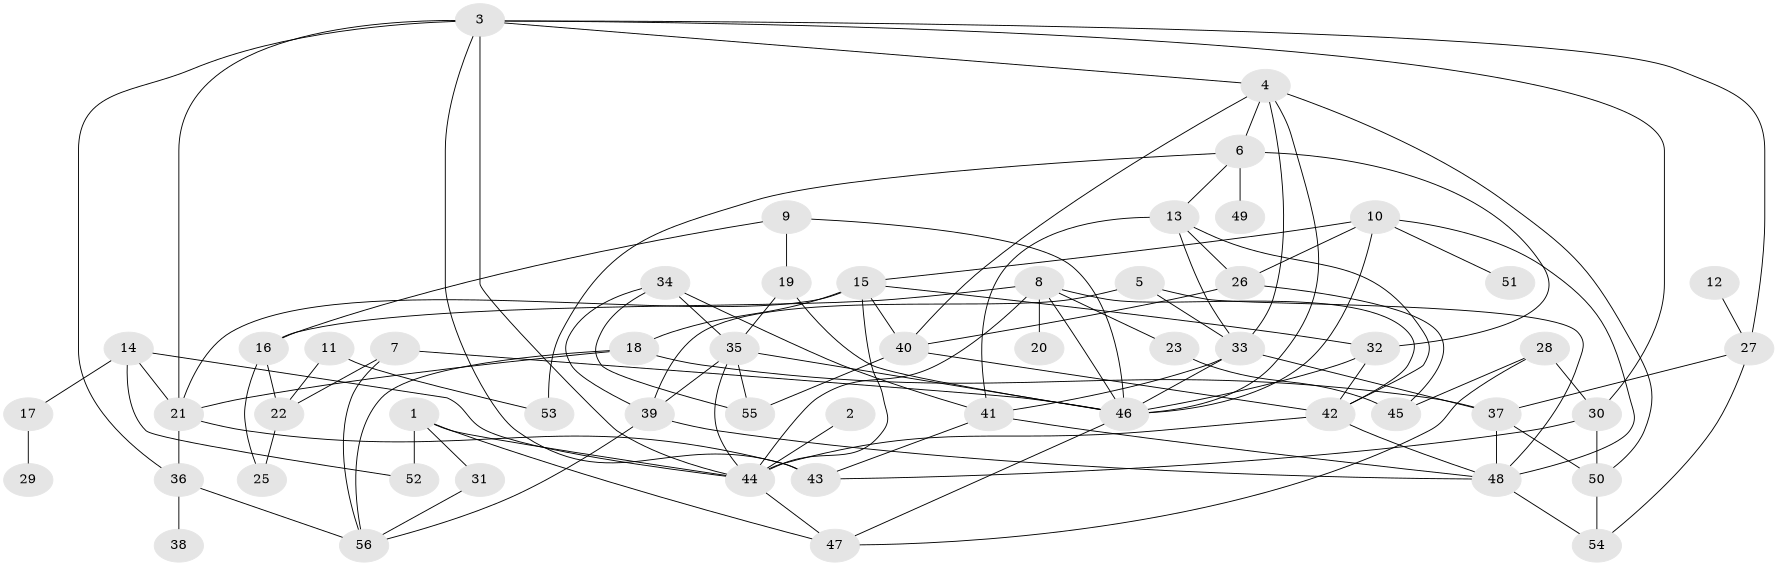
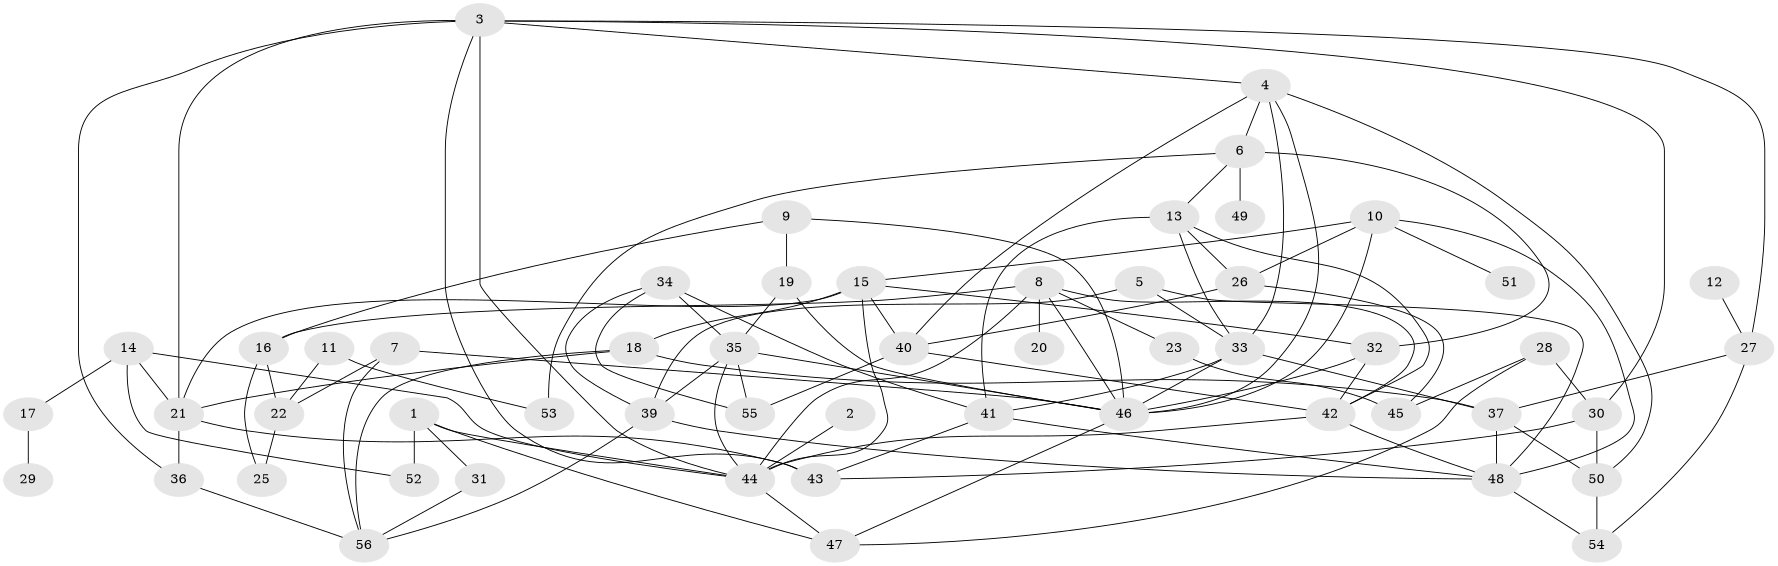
(179, 546) -> none
